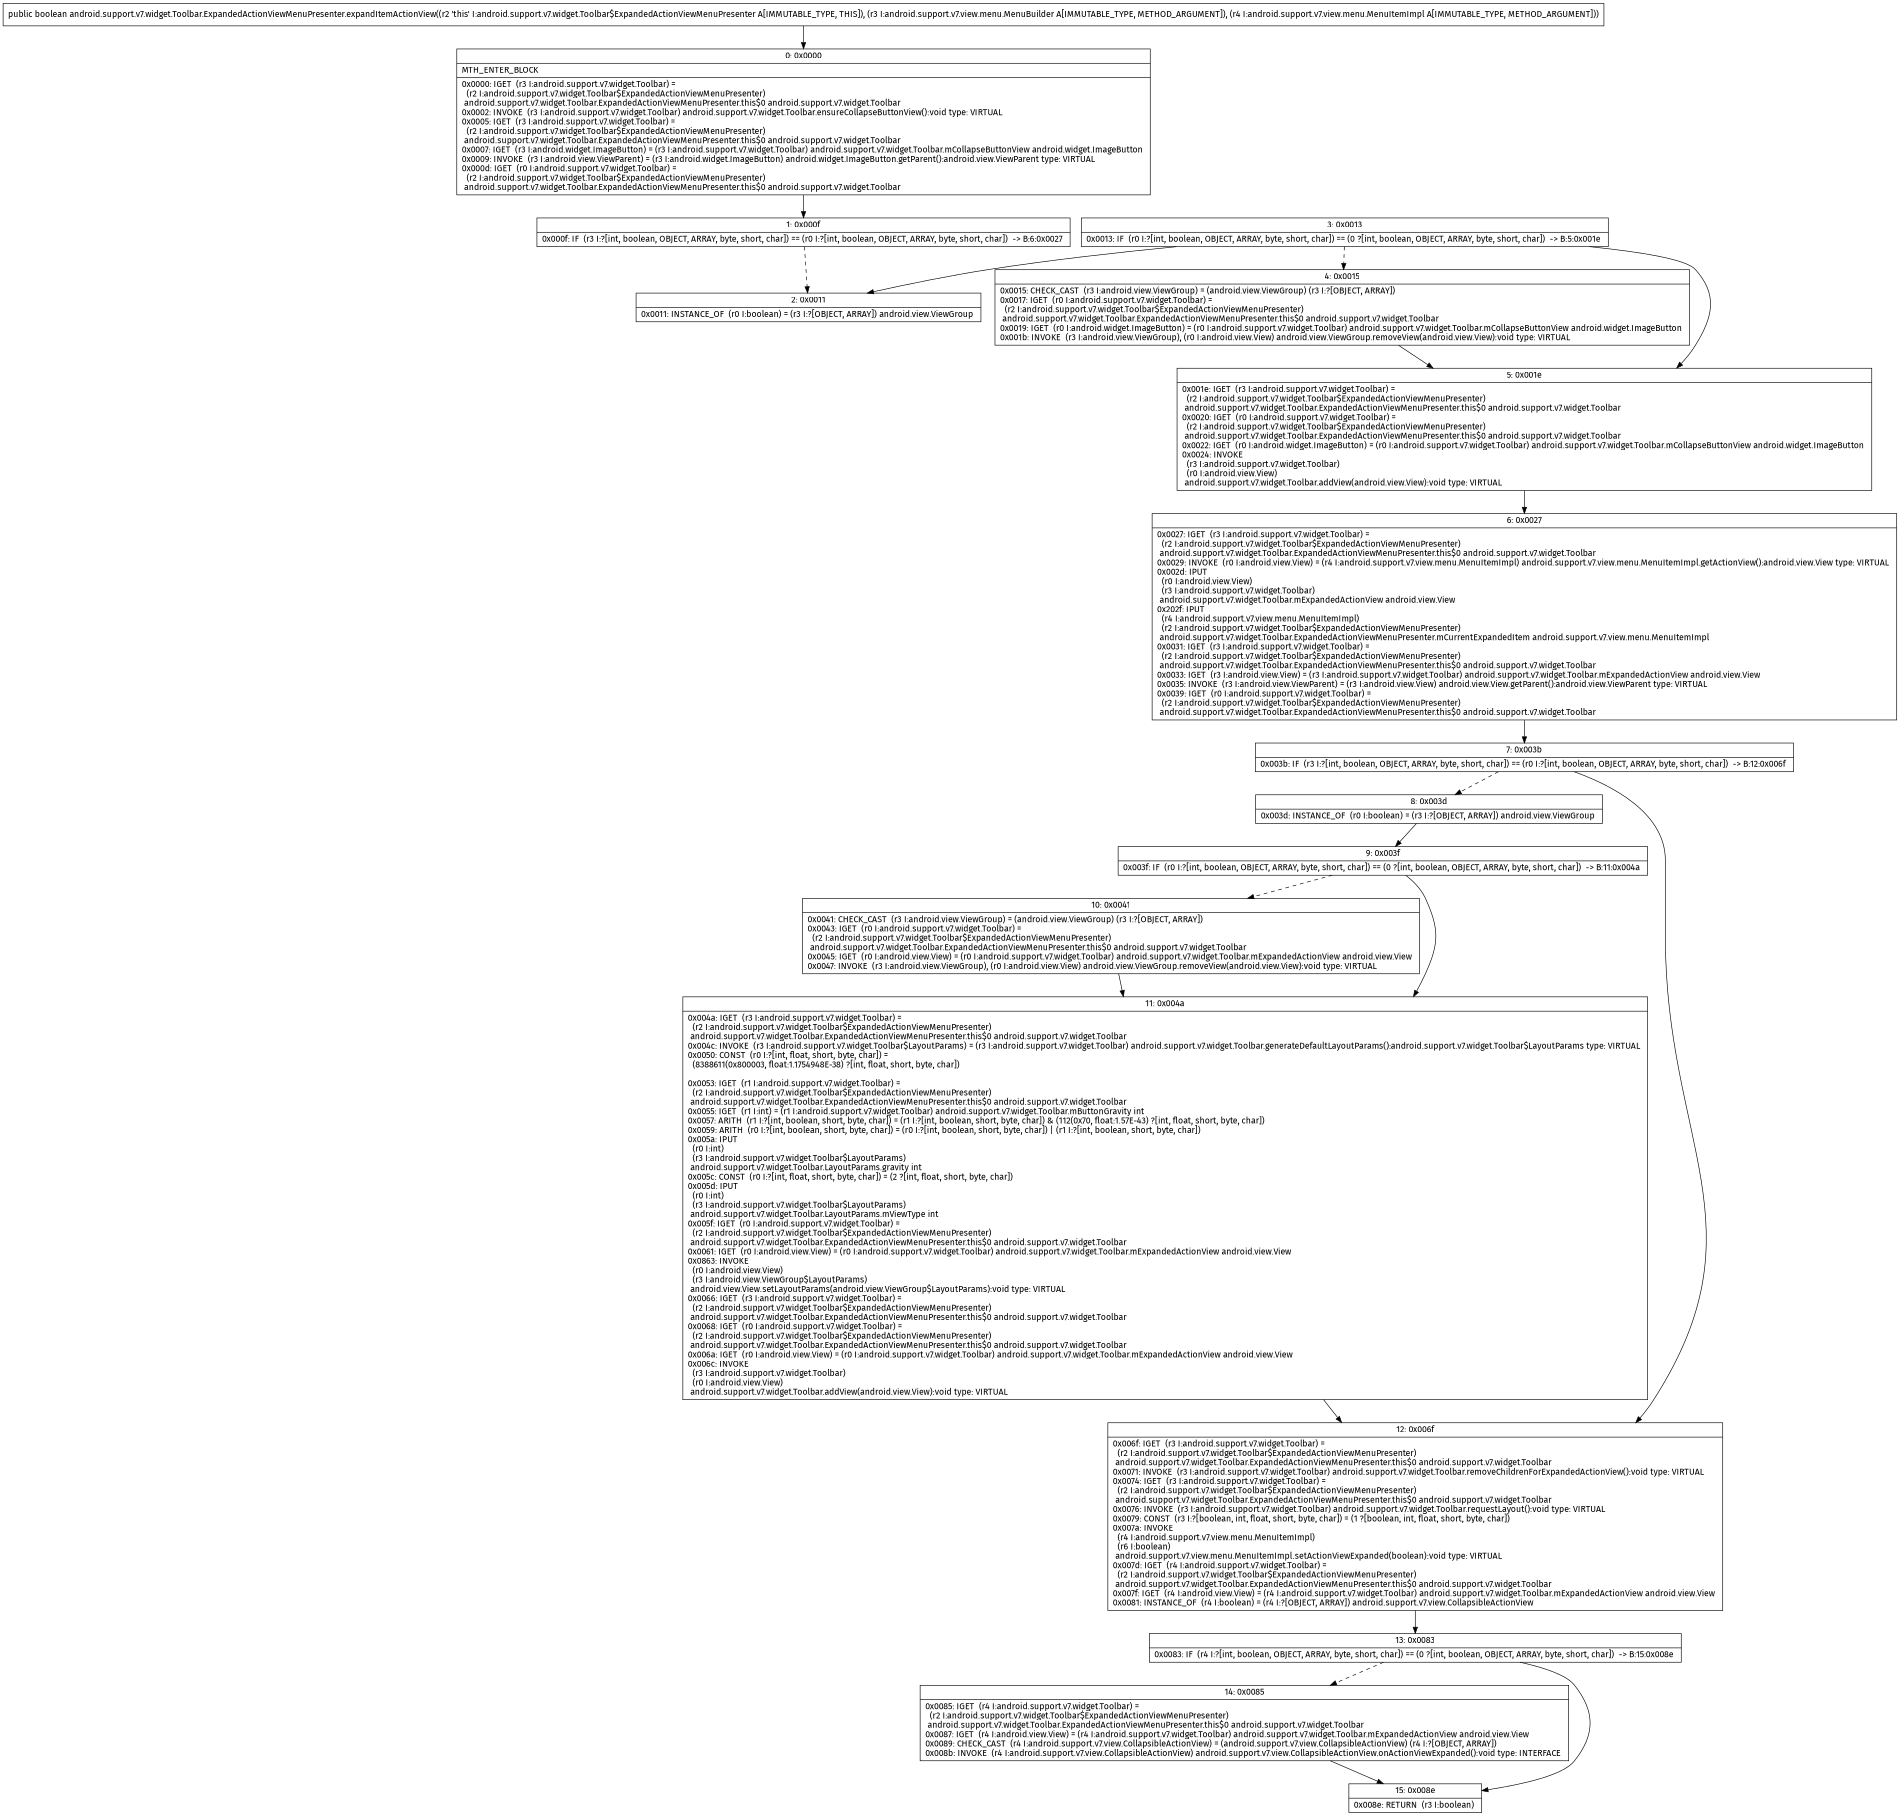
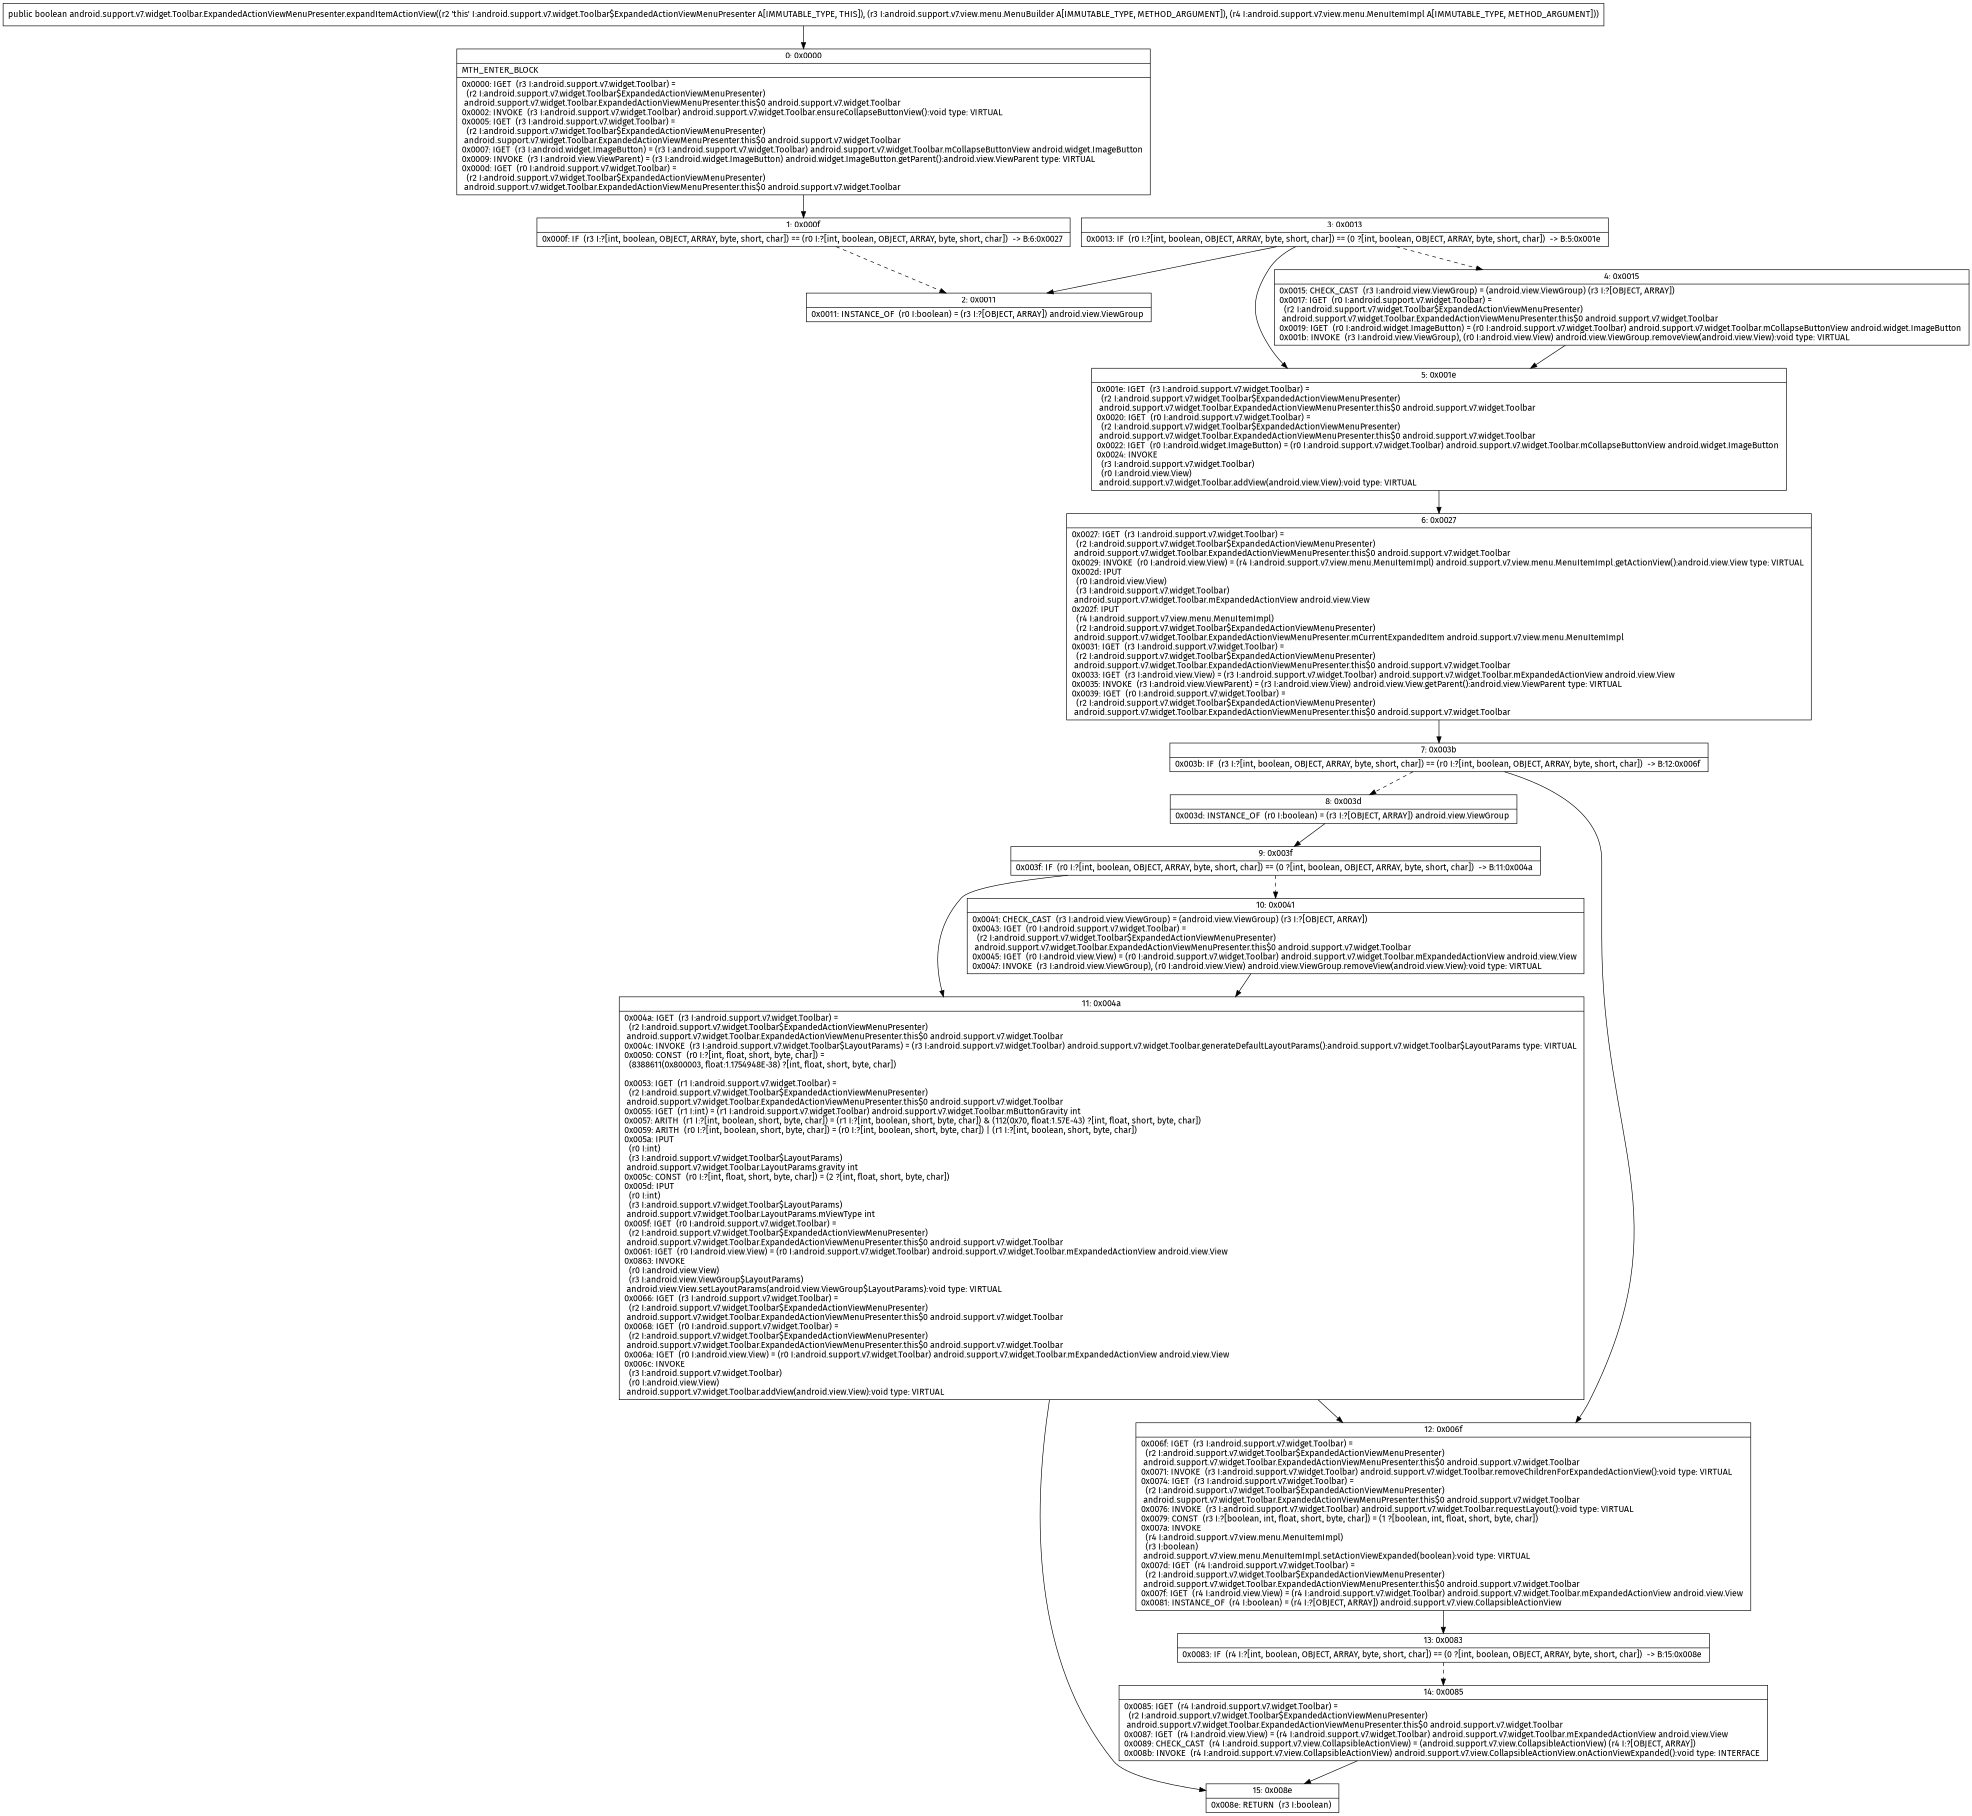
(1142, 1547) -> (1170, 1547)
(1587, 1739) -> (1053, 1633)
